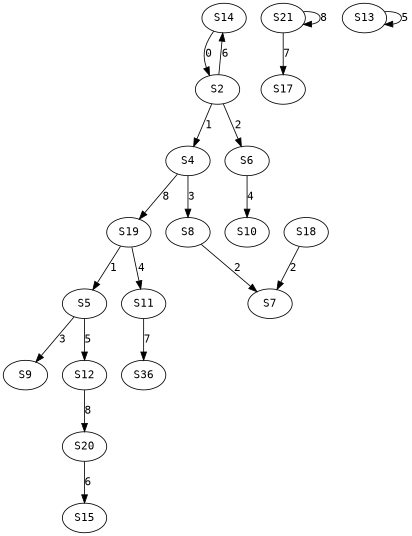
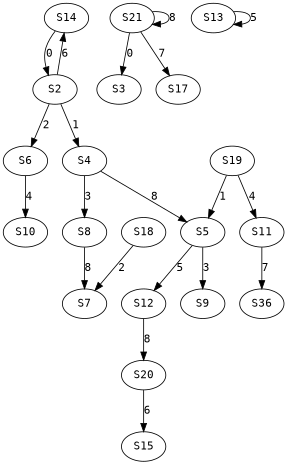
none -> (119, 89)
(161, 193) -> (140, 195)
(238, 268) -> (88, 268)
